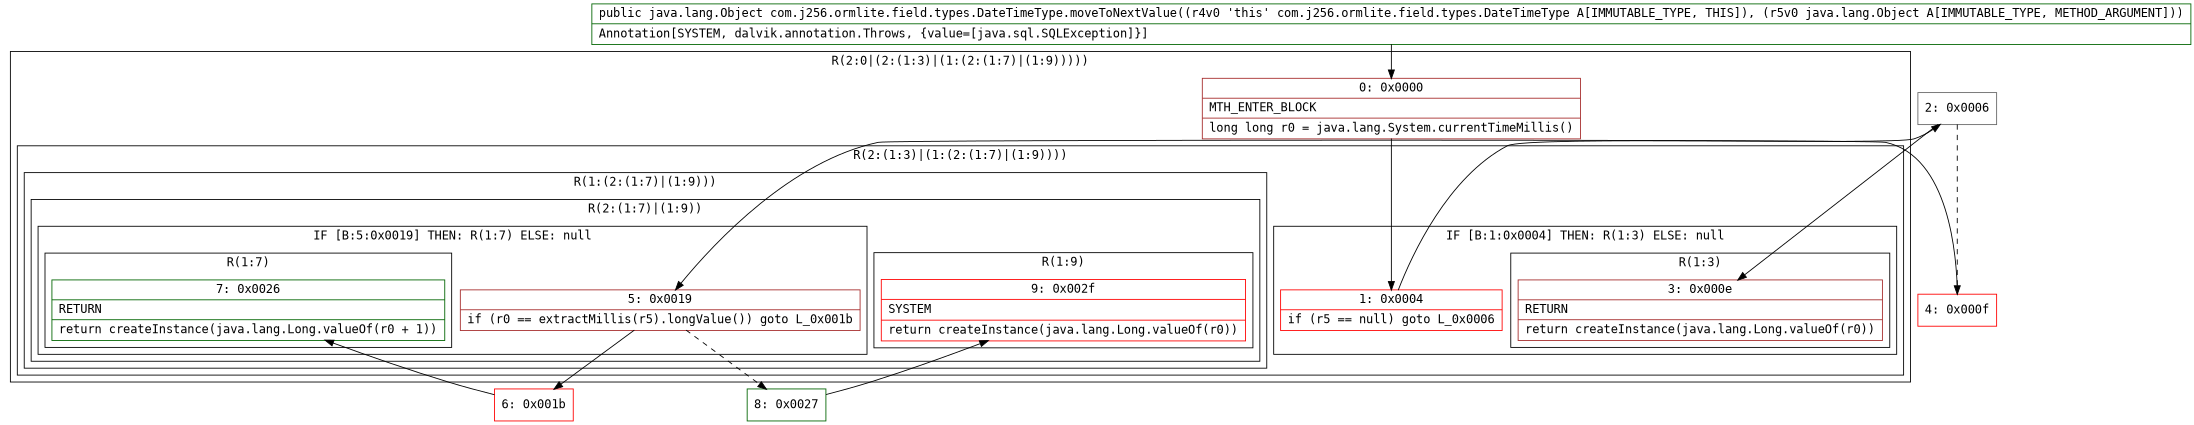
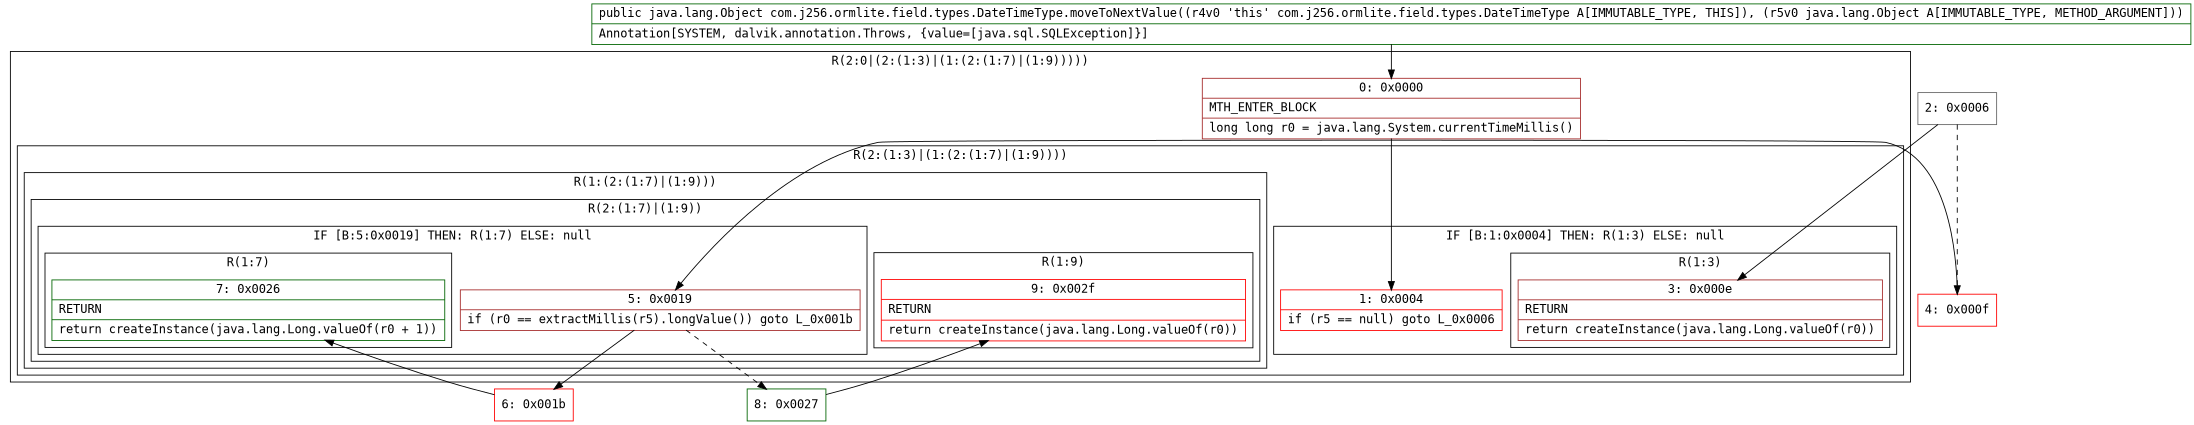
(1494, 154) -> none
(910, 309) -> (910, 309)
